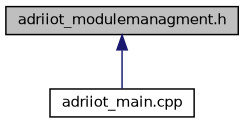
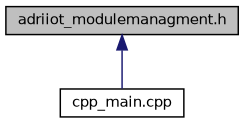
(122, 103) -> (122, 103)
